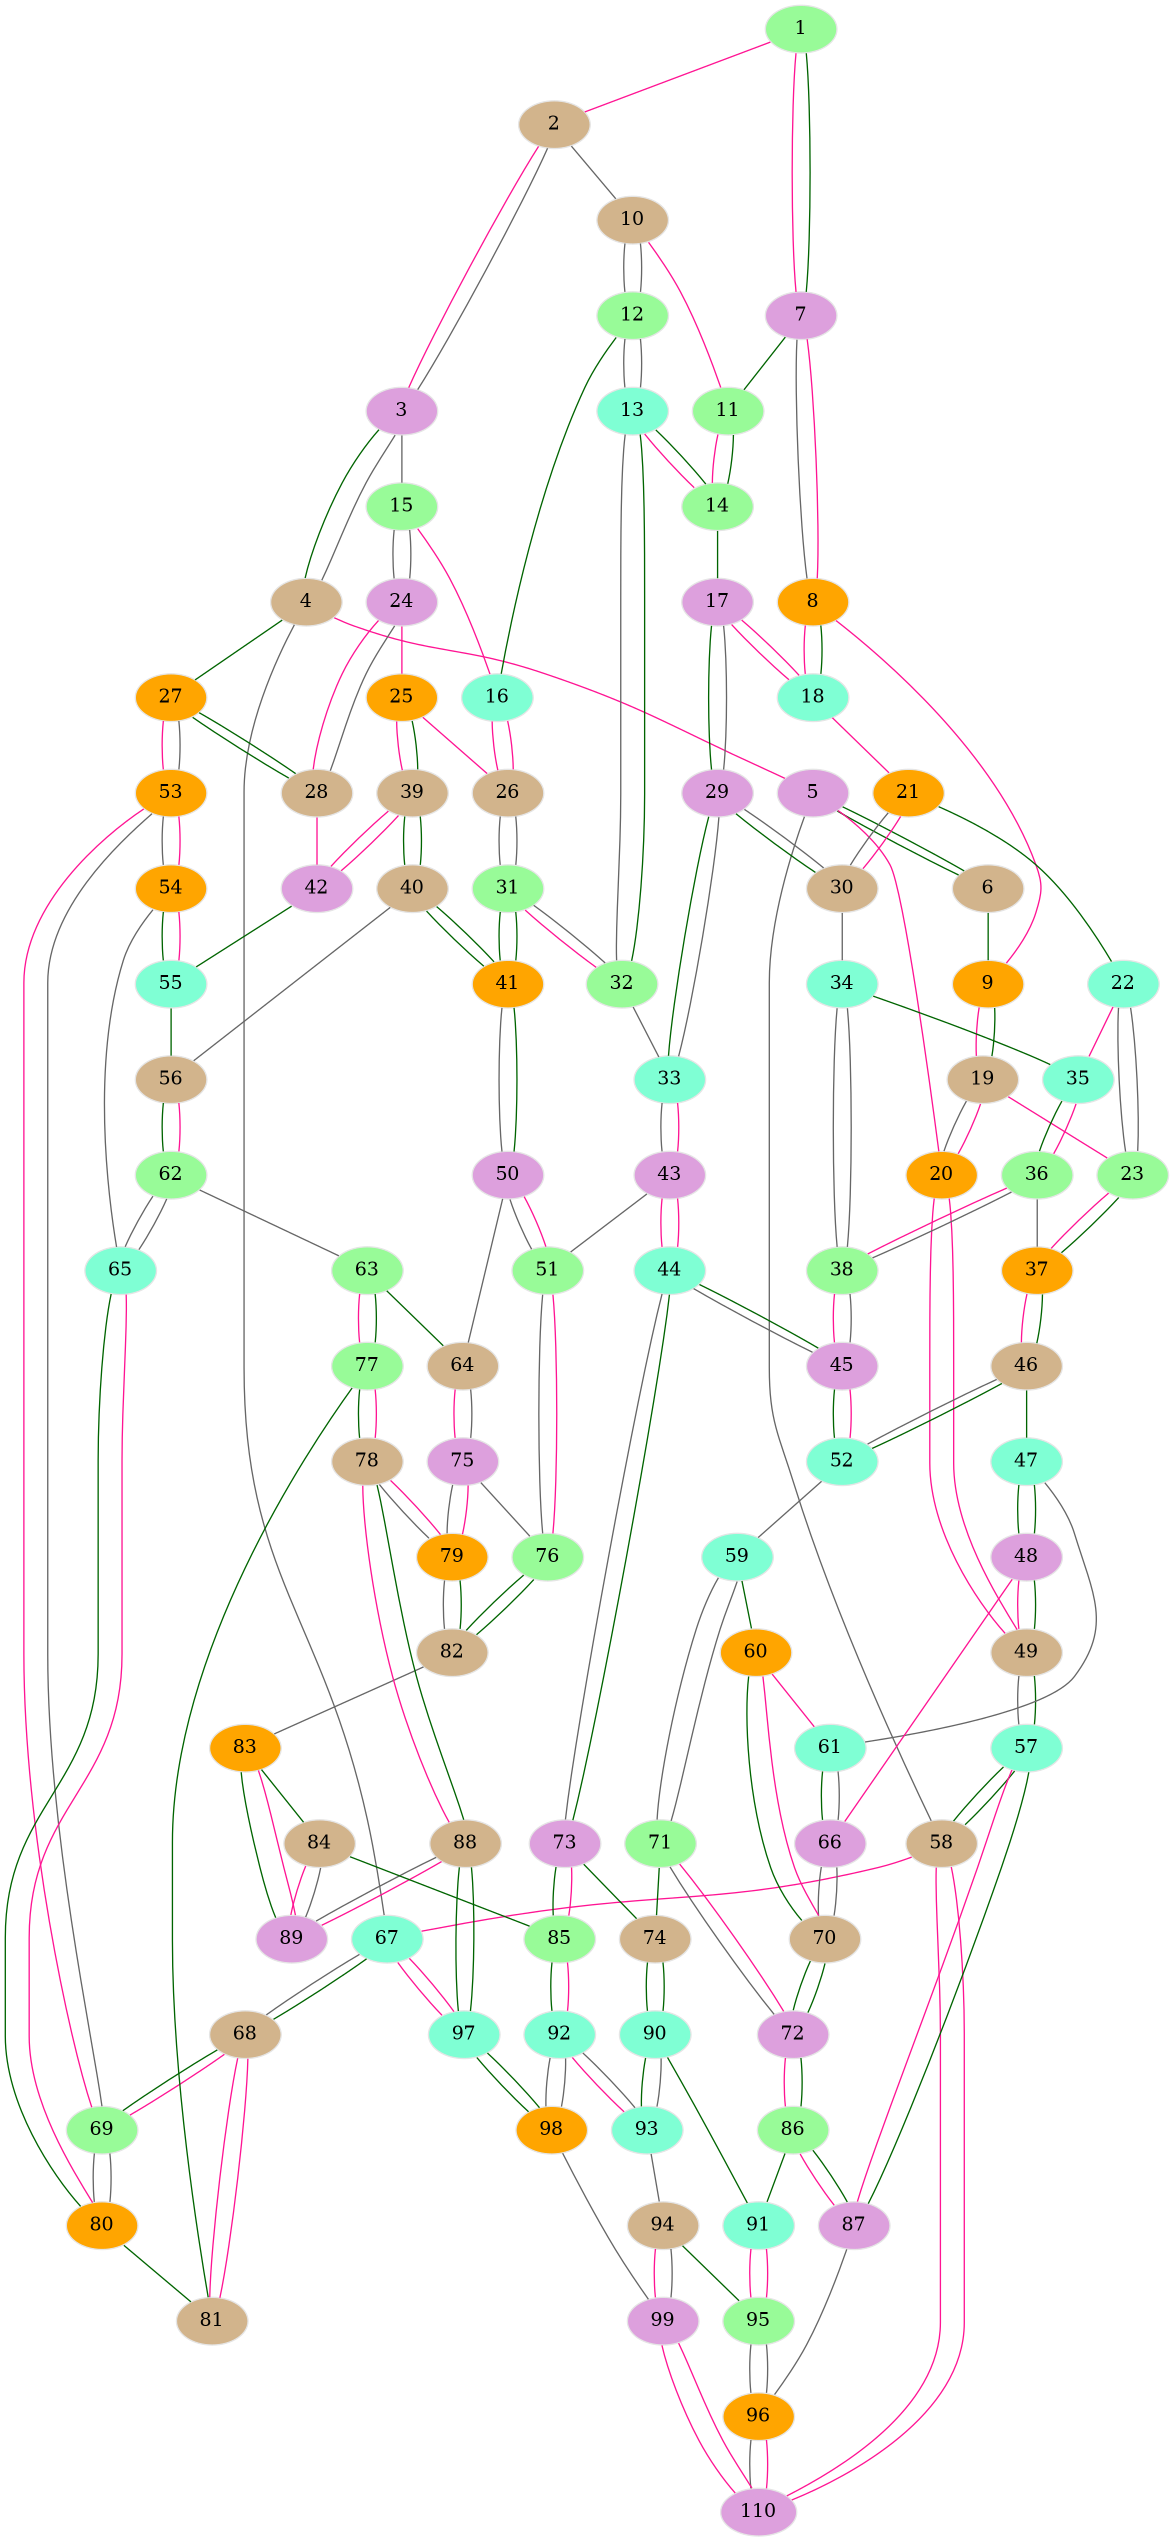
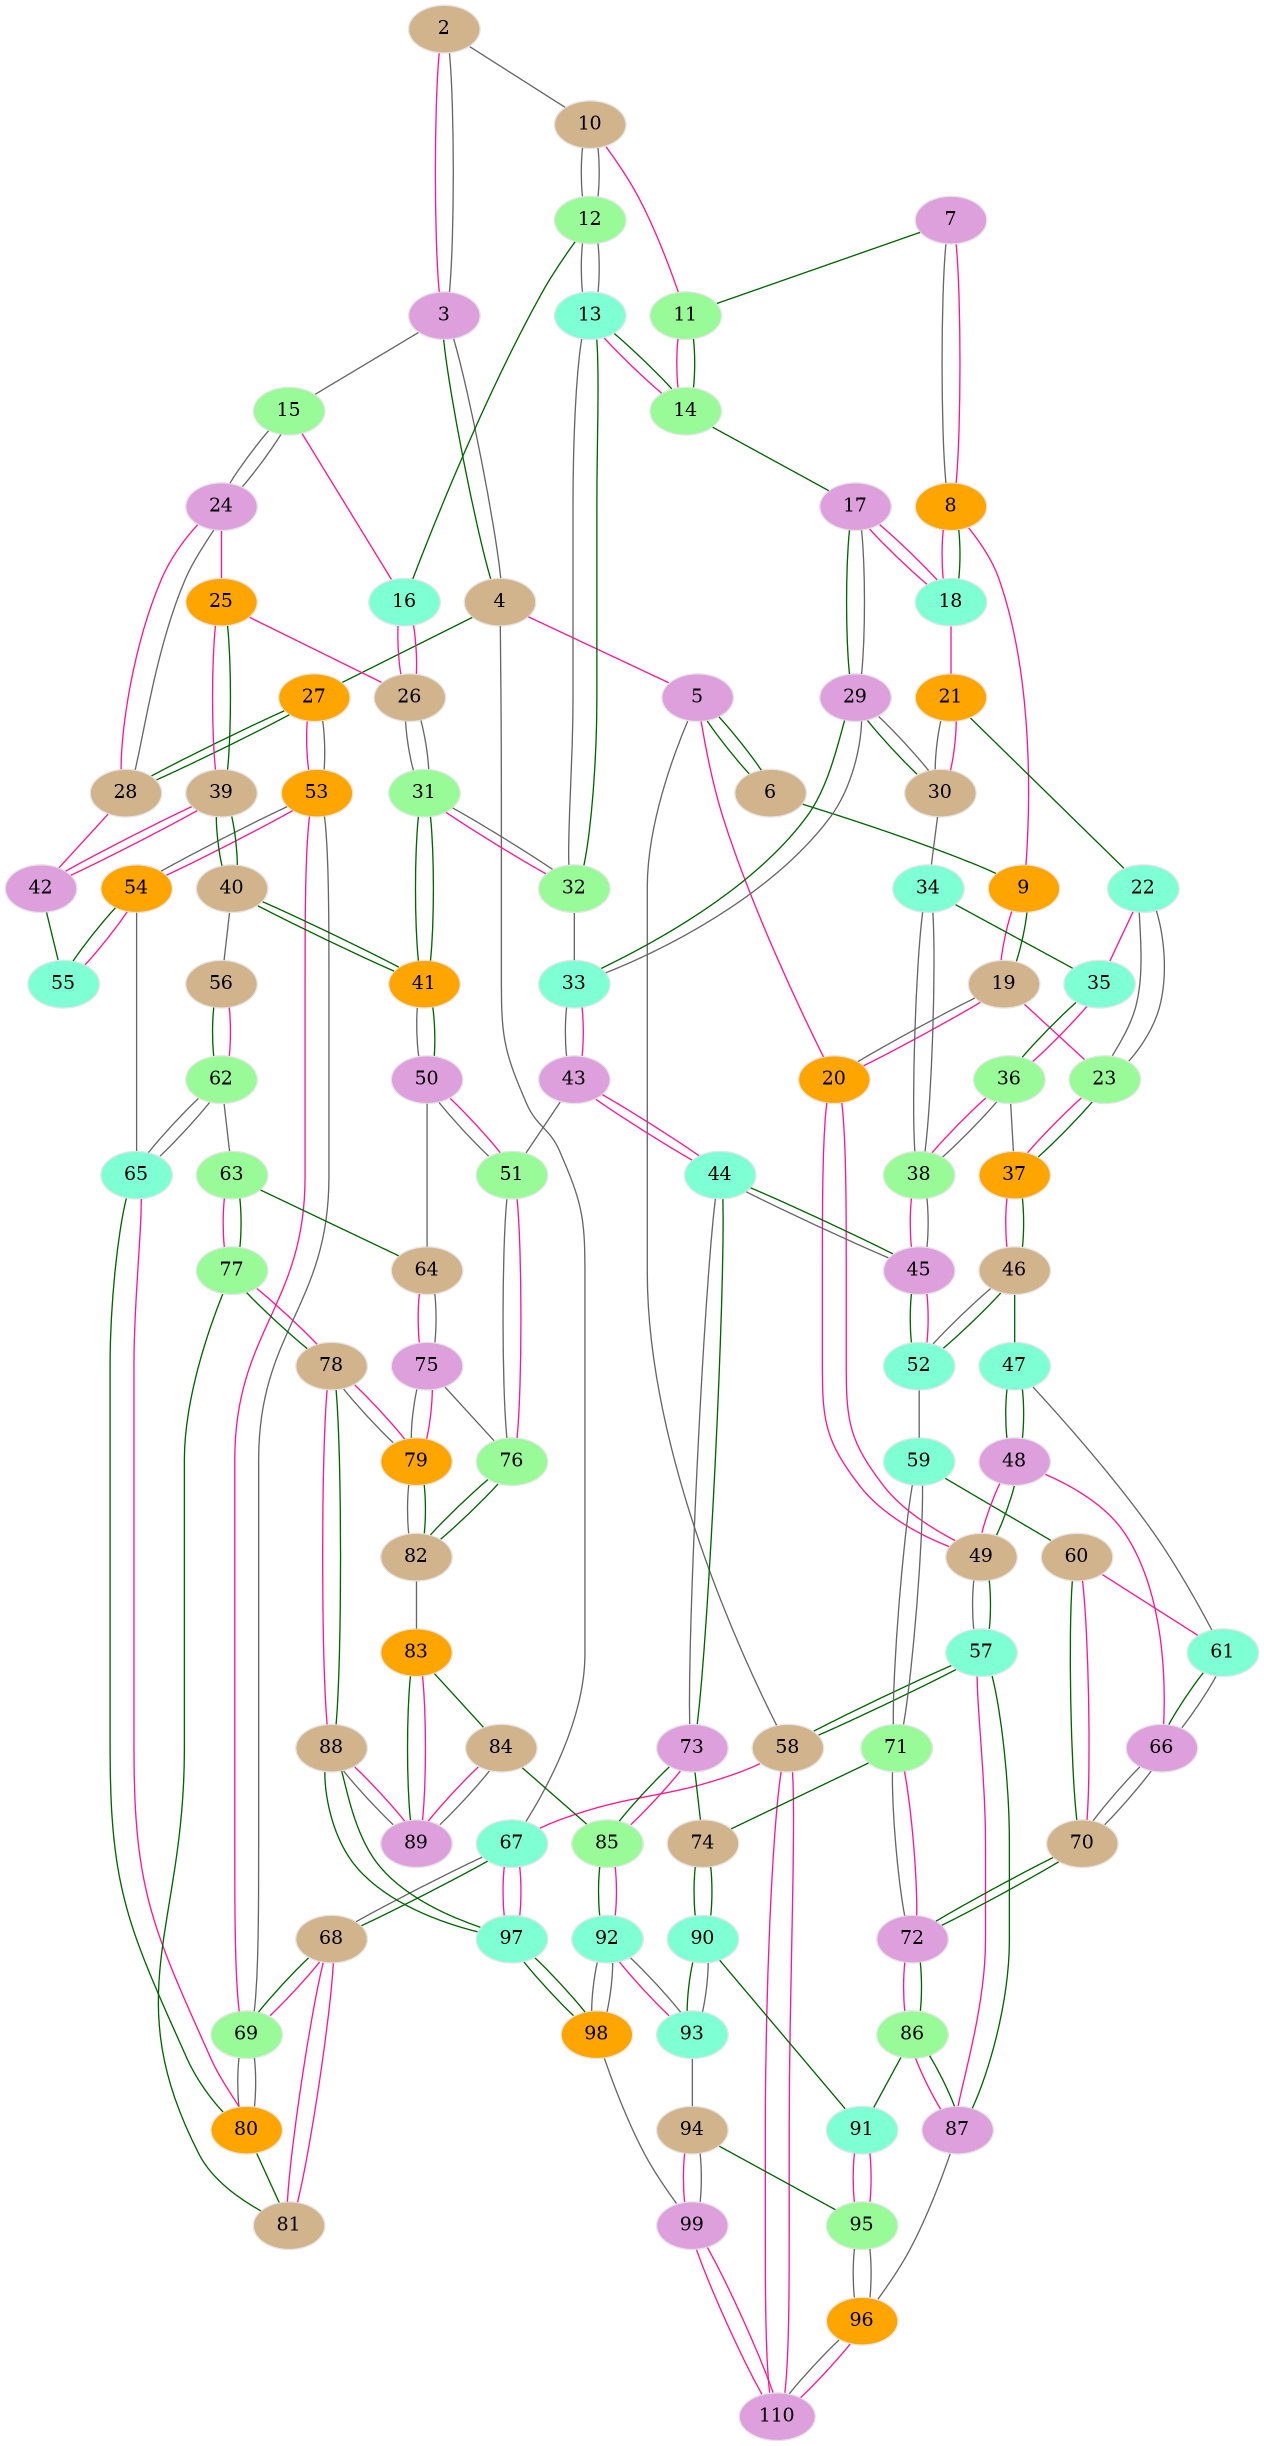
(801, 29) -> none
(171, 1032) -> none
(756, 1653) -> (1077, 1557)
